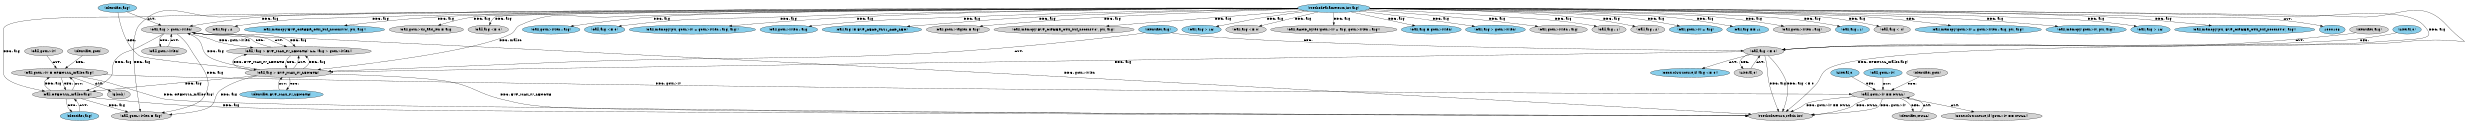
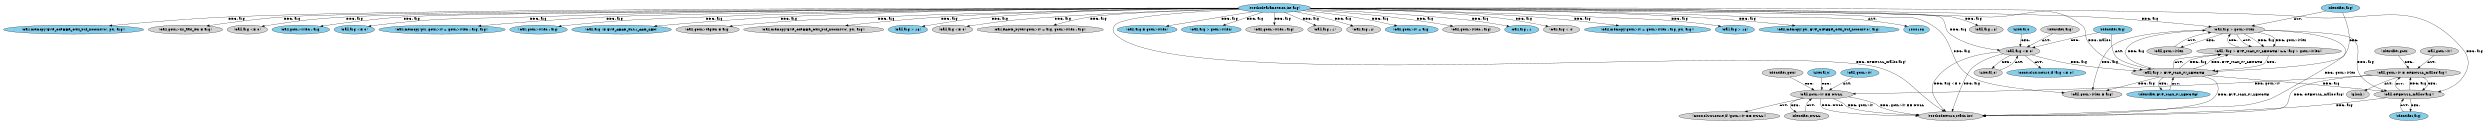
(1911, 19) -> (1583, 19)
(1748, 30) -> none
(2086, 30) -> none
(103, 105) -> none
